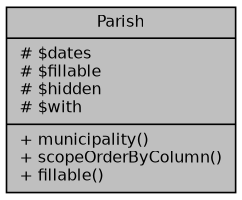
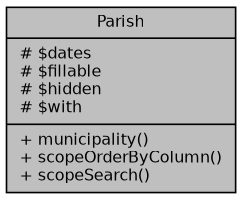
(62, 176) -> (85, 176)
